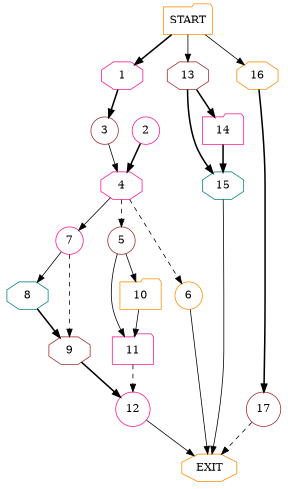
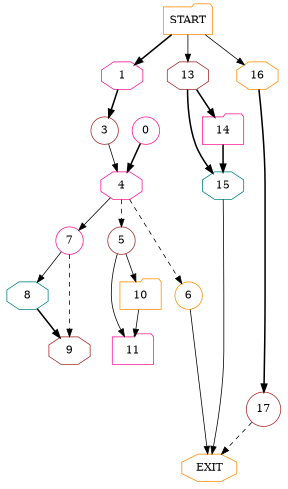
(146, 131) -> (146, 131)
(133, 409) -> none
